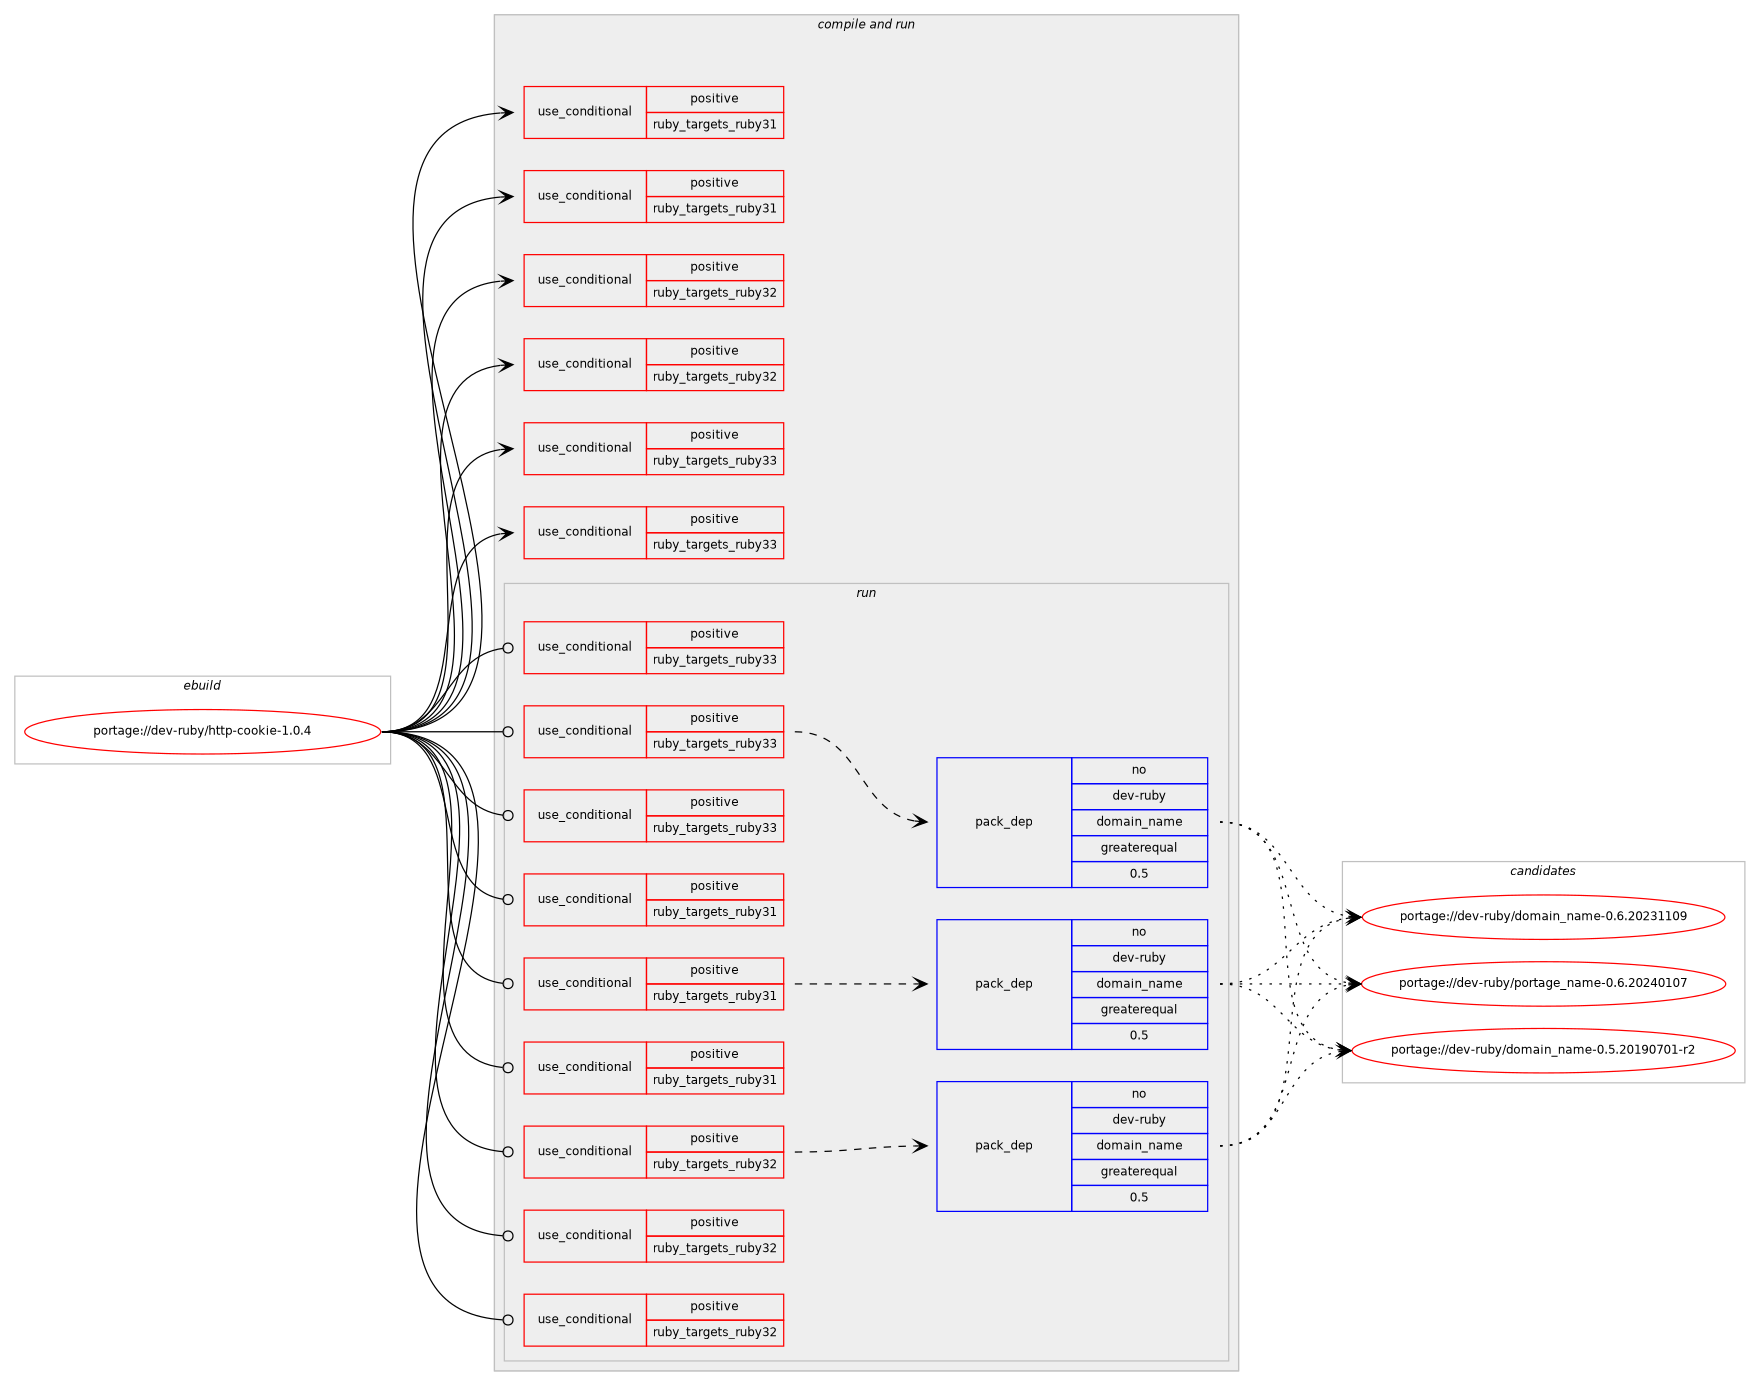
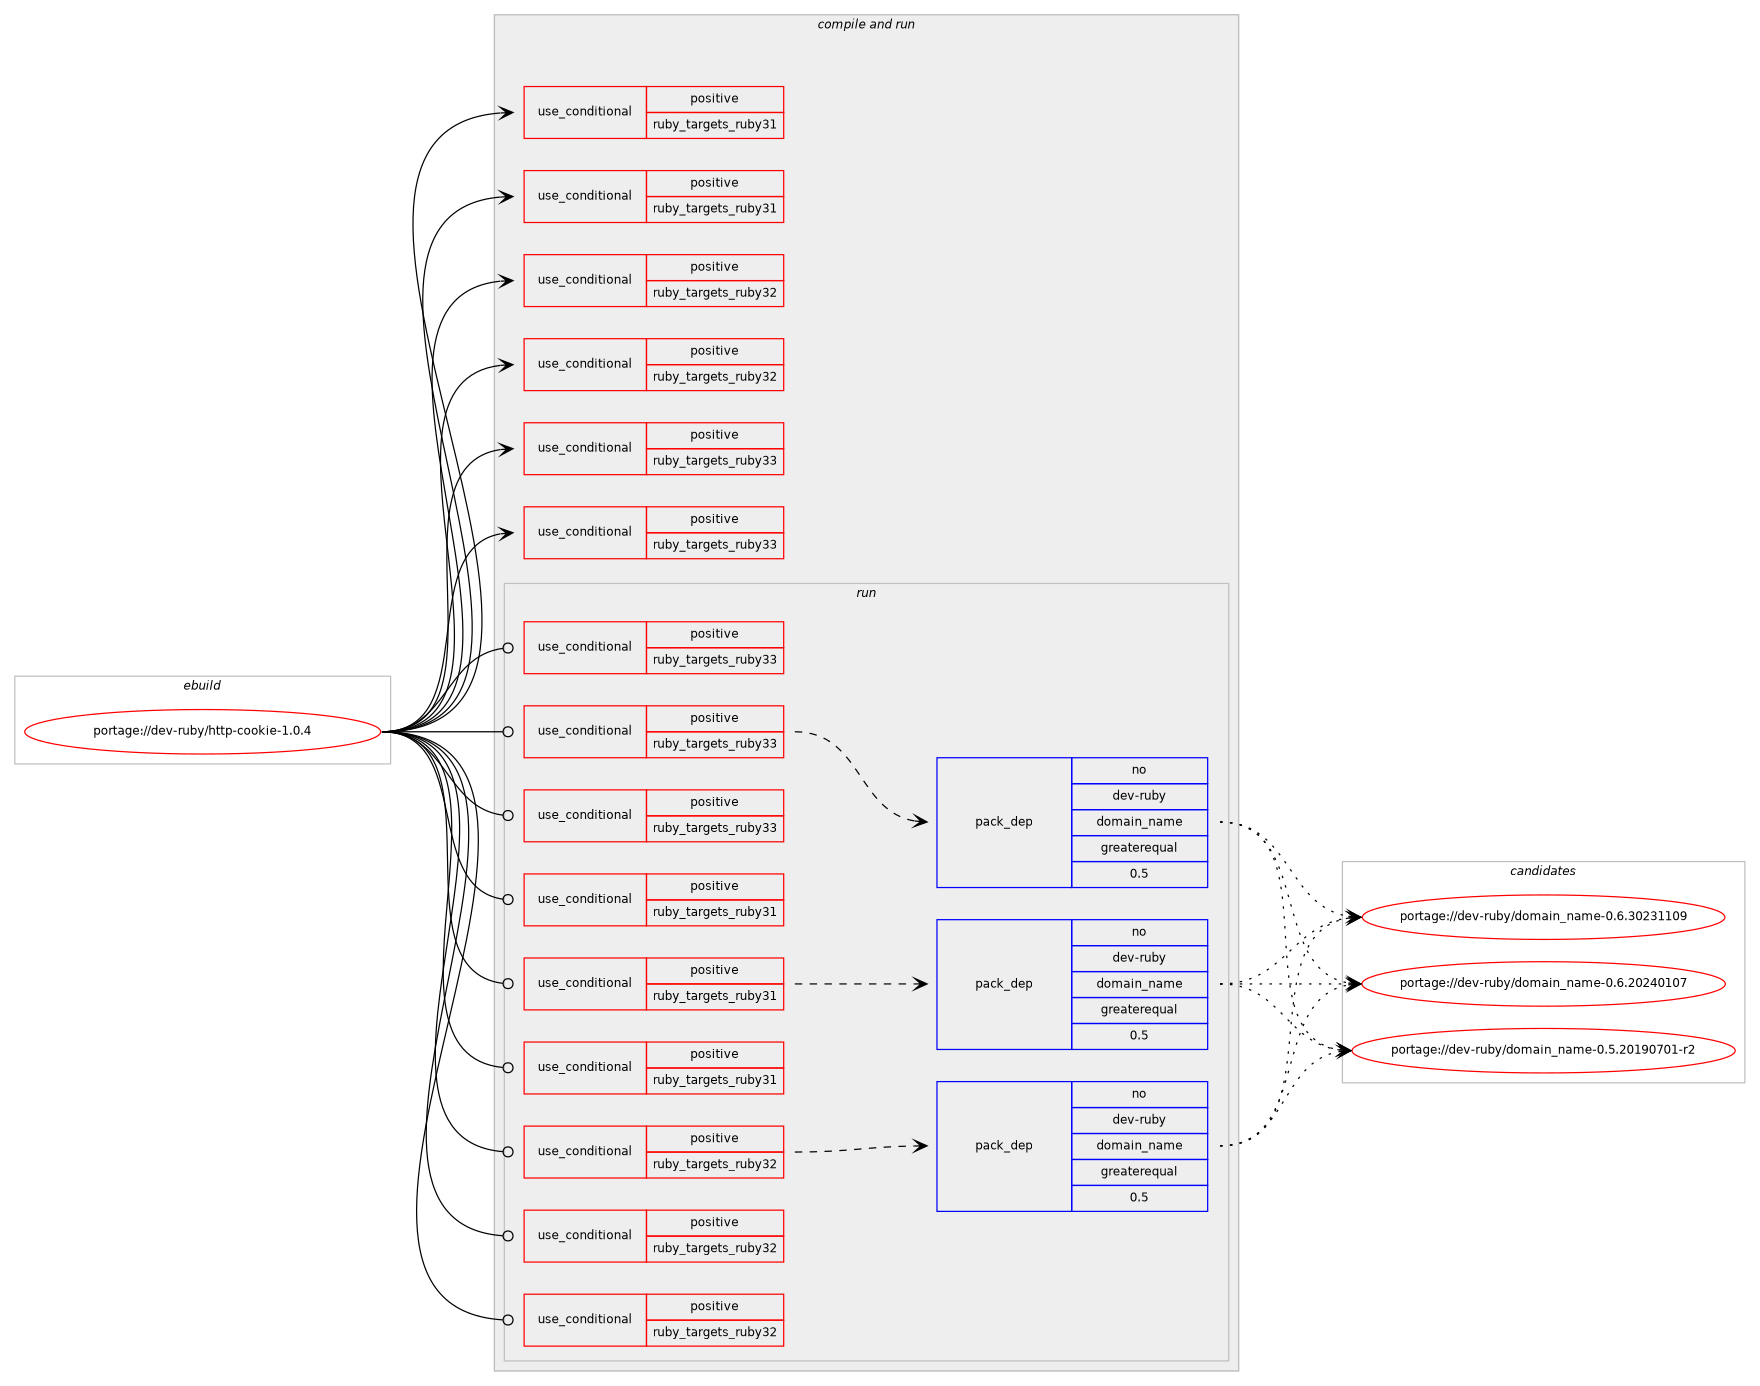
(1544, 917) -> (1544, 917)
(1544, 984) -> (1544, 984)
